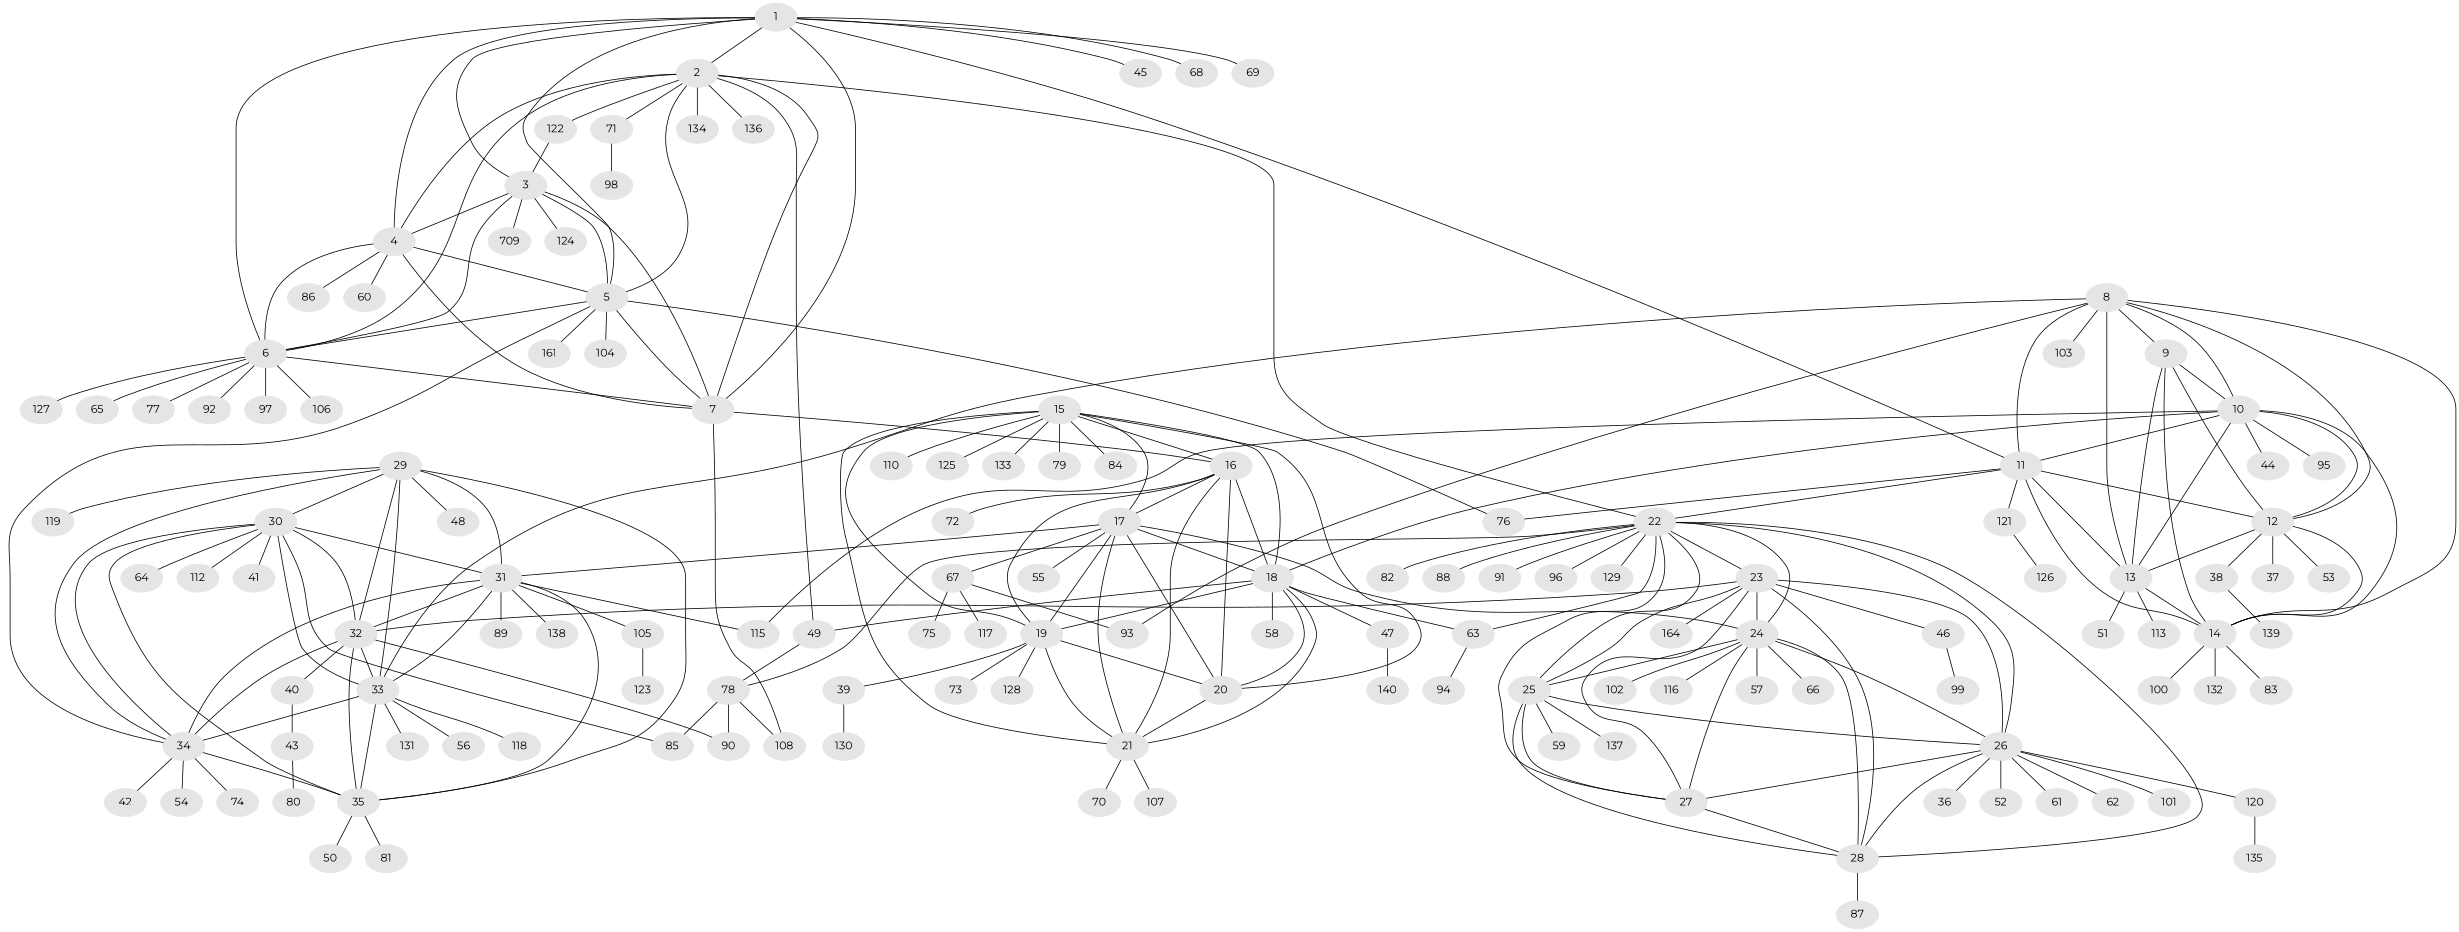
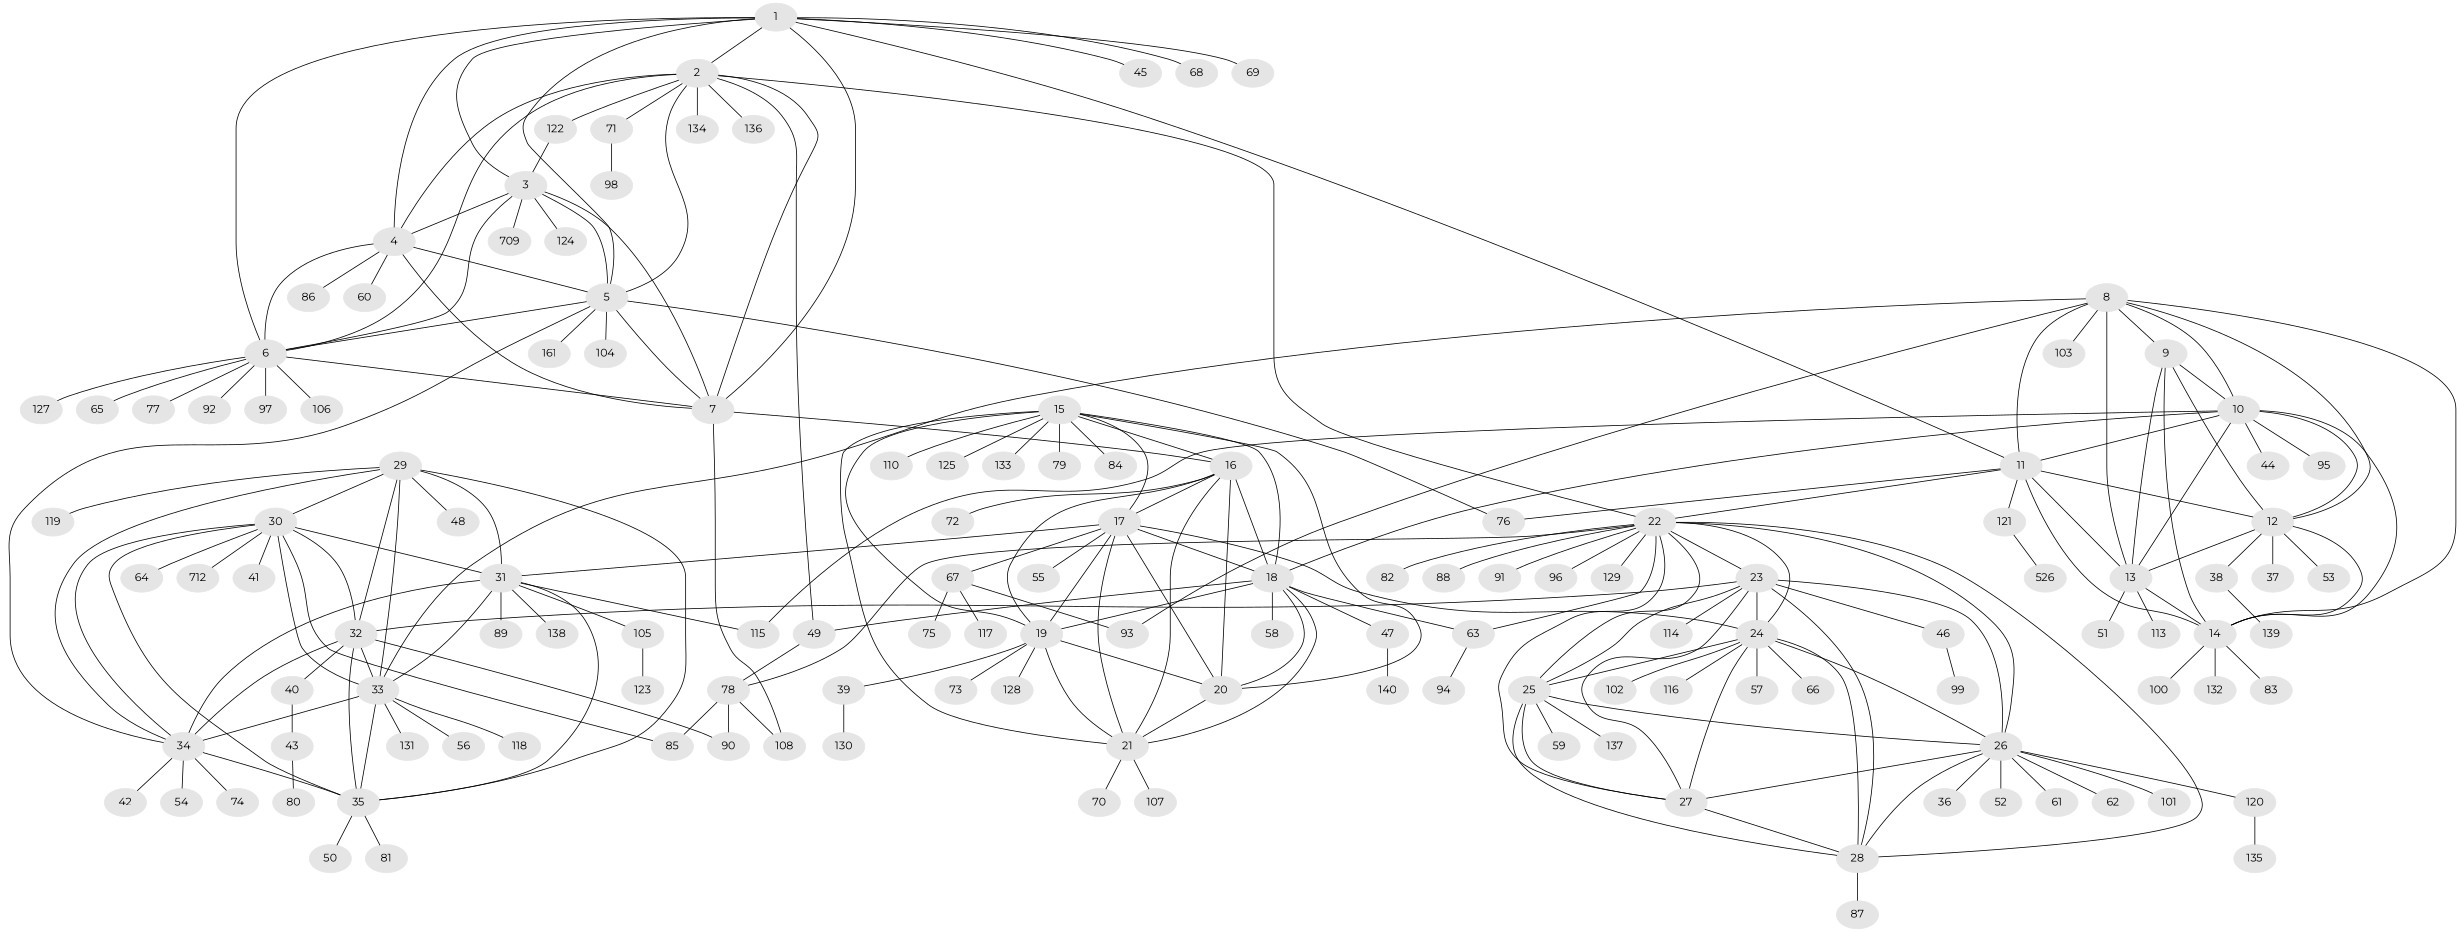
(198, 578) -> (198, 578)
(2045, 578) -> (2045, 578)
(420, 609) -> none
(1671, 634) -> (1671, 634)
